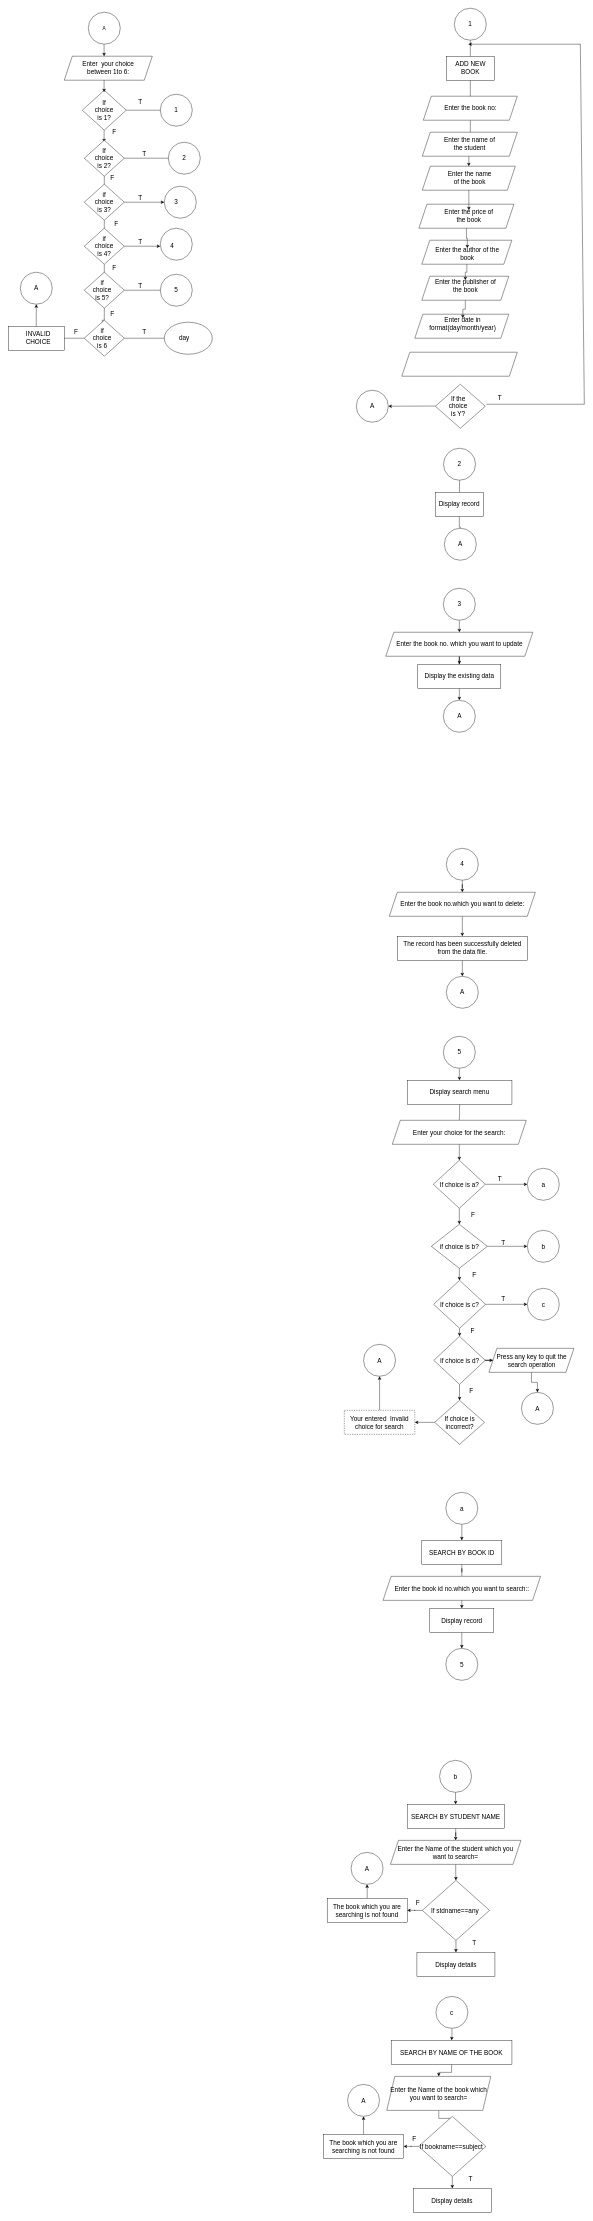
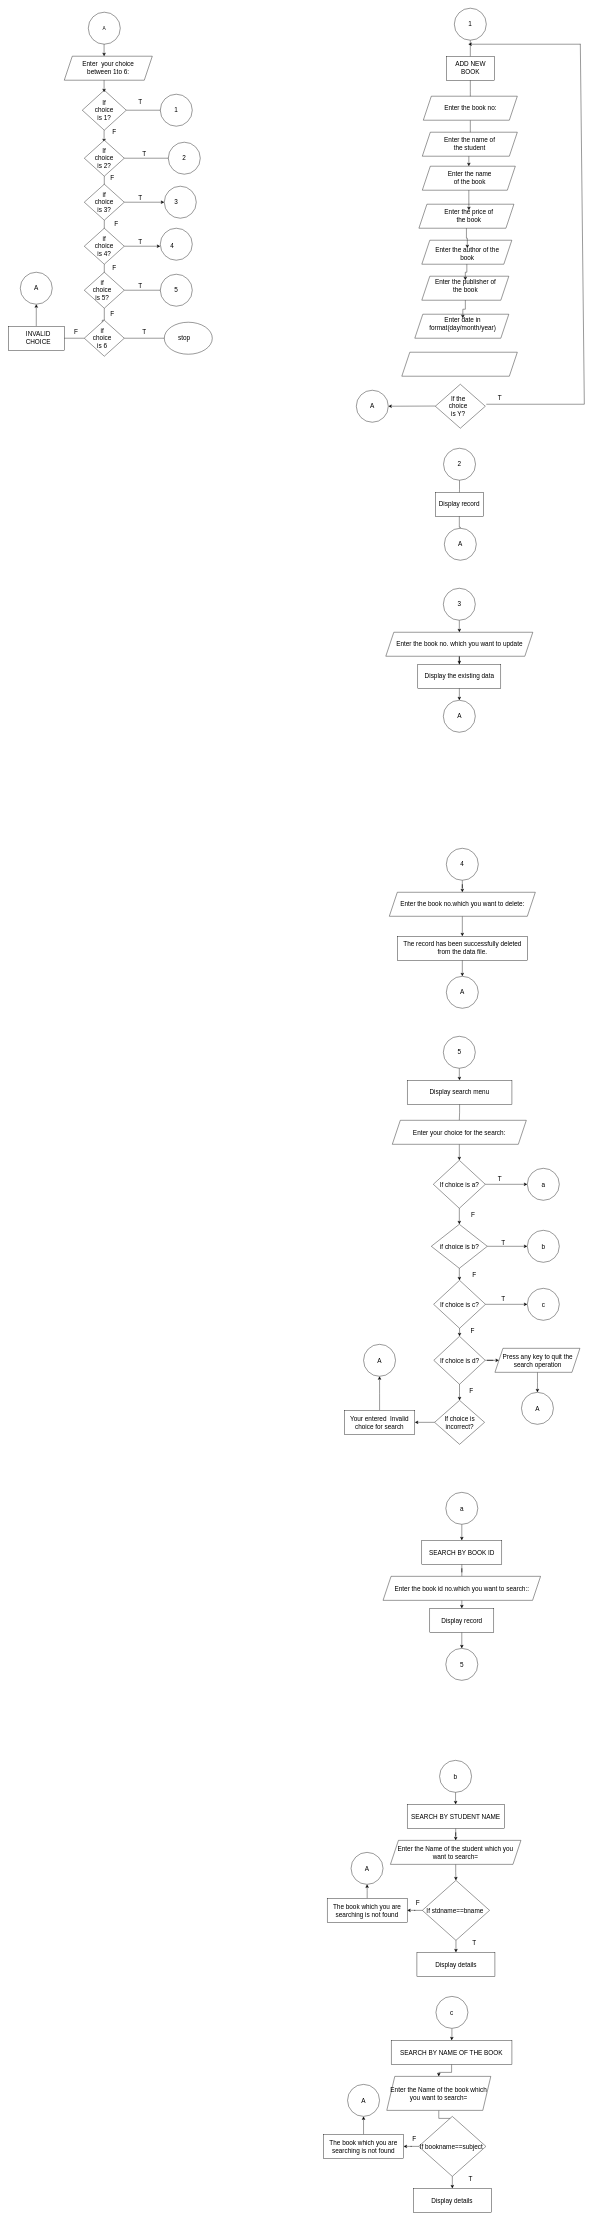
(184, 338) -> (184, 338)
(531, 1360) -> (537, 1360)
(379, 1422) -> (379, 1422)
(456, 1910) -> (456, 1910)
